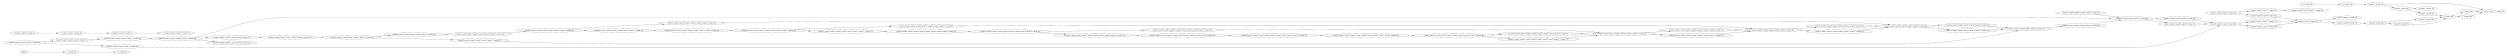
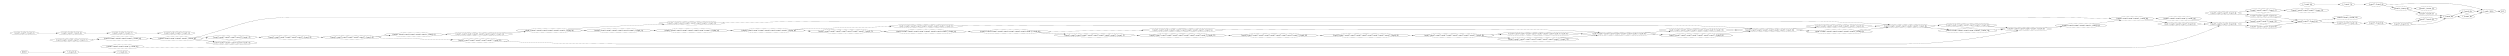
(2081, 13) -> none
(2400, 21) -> (2413, 22)
(24, 43) -> none
